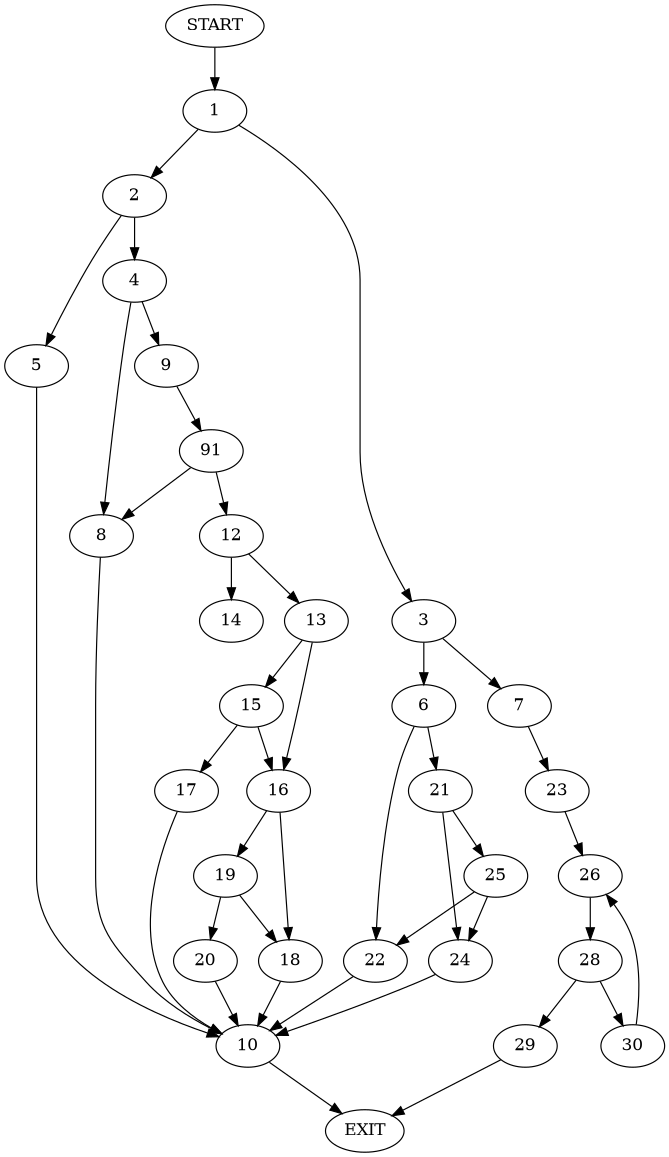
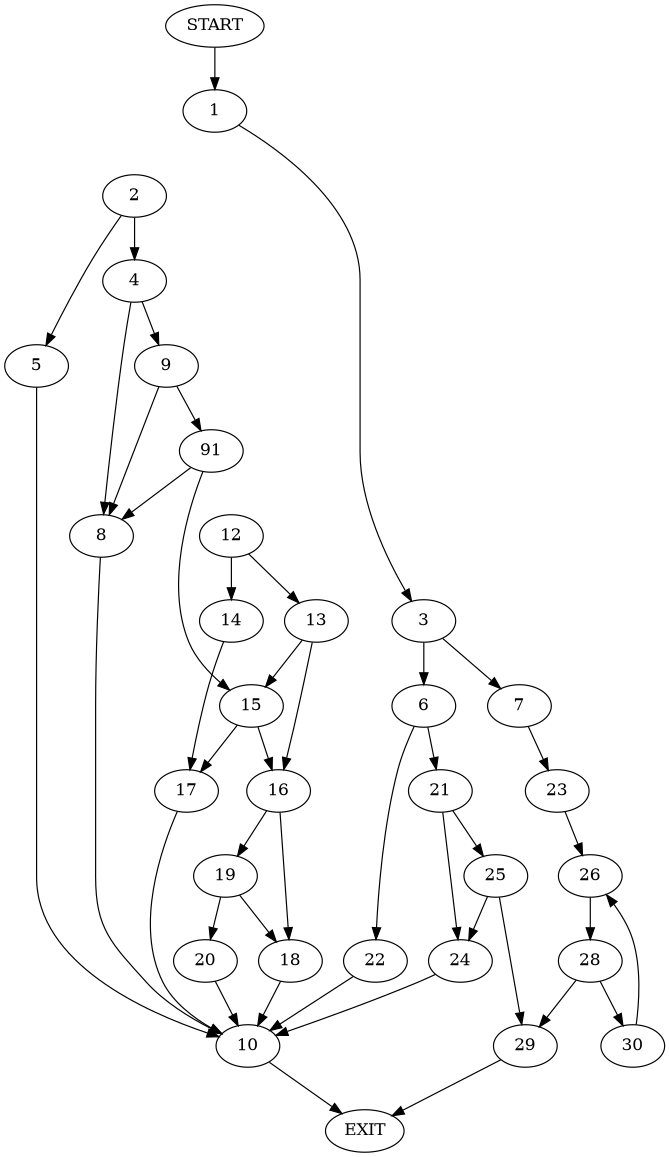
(179, 149) -> none
none -> (136, 445)
(220, 487) -> (179, 582)
none -> (205, 699)
(440, 915) -> (510, 955)
